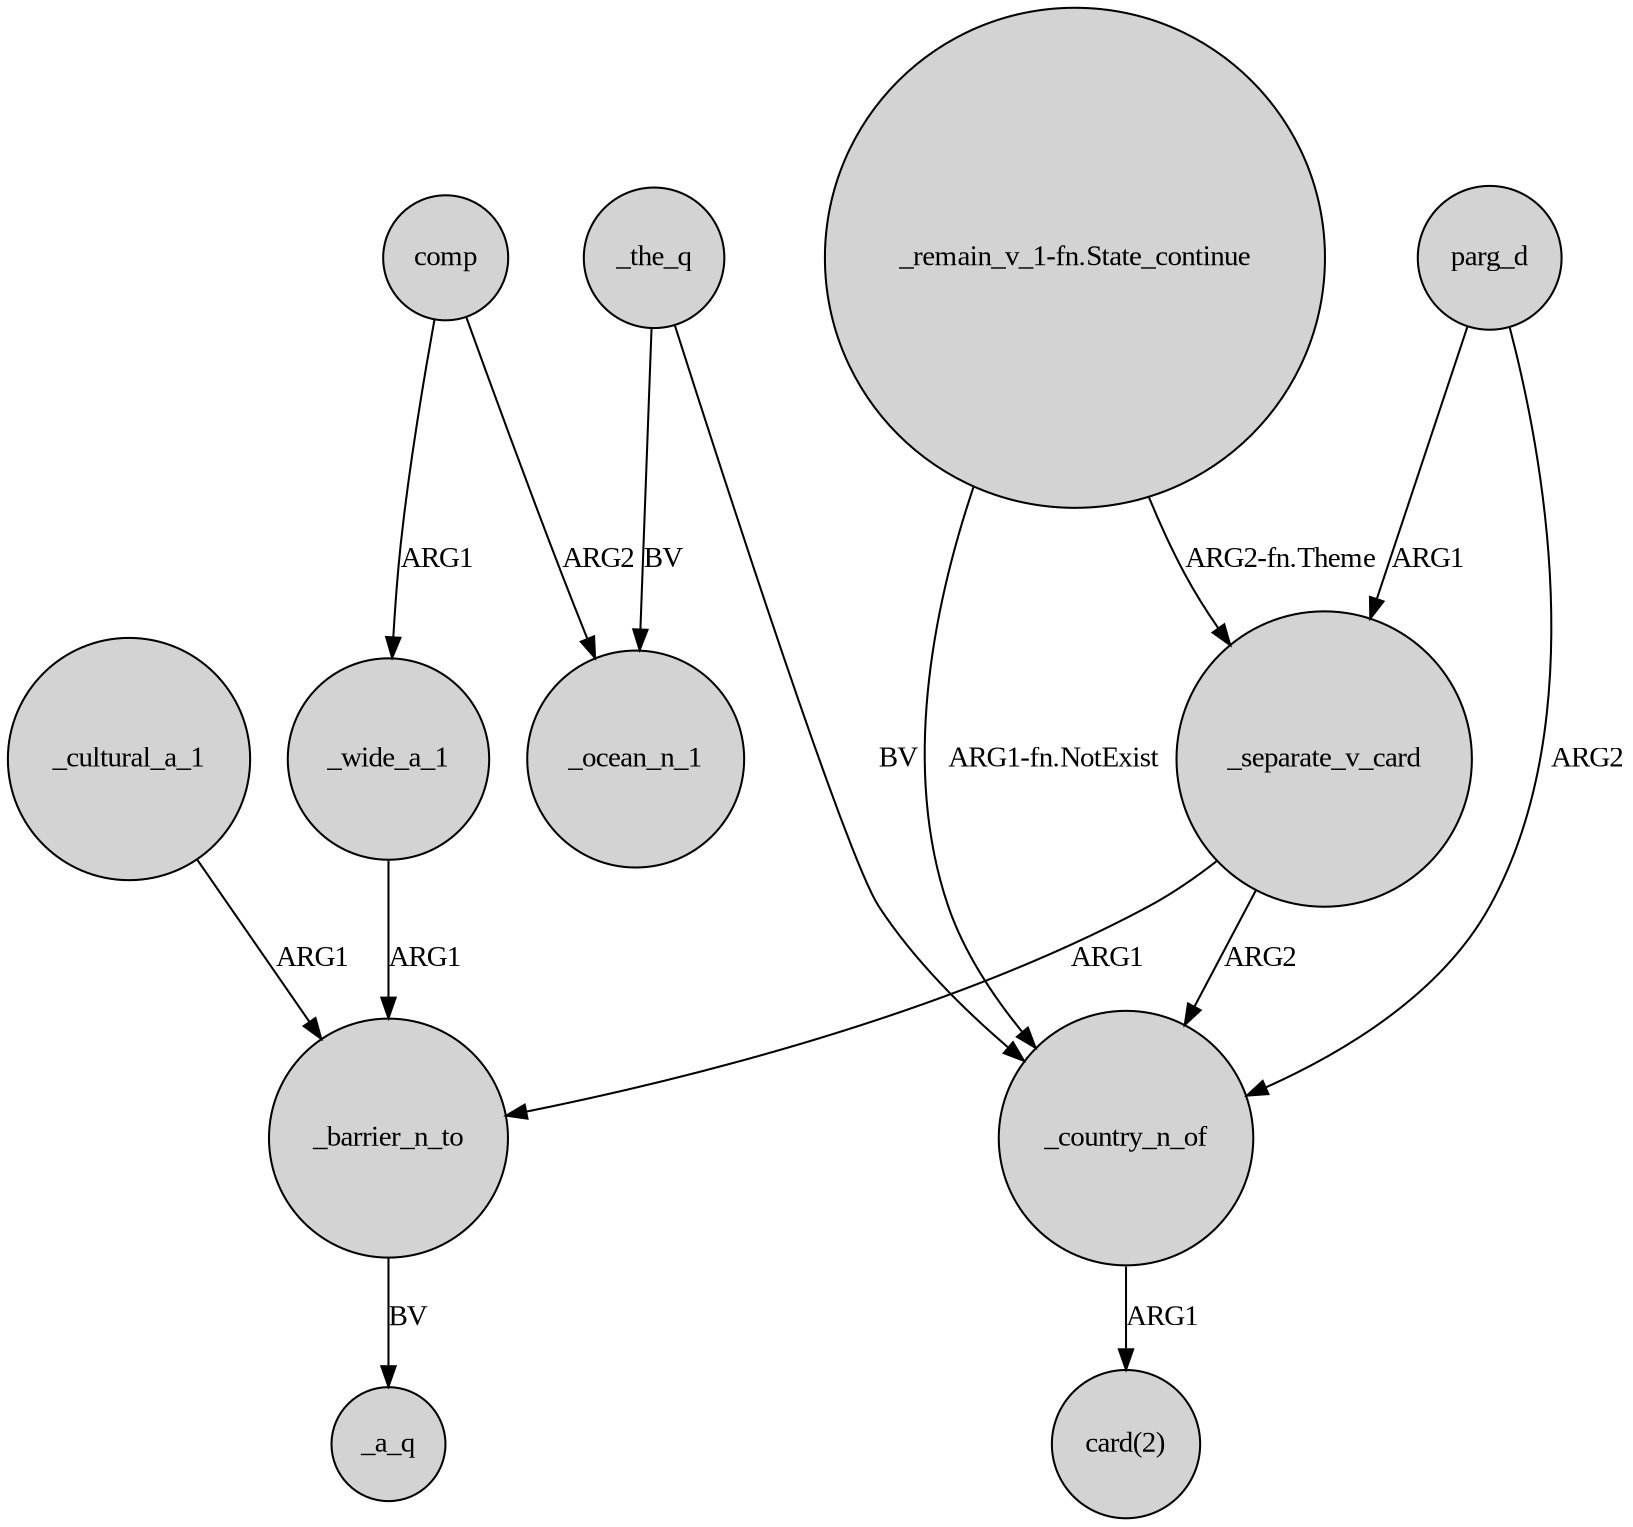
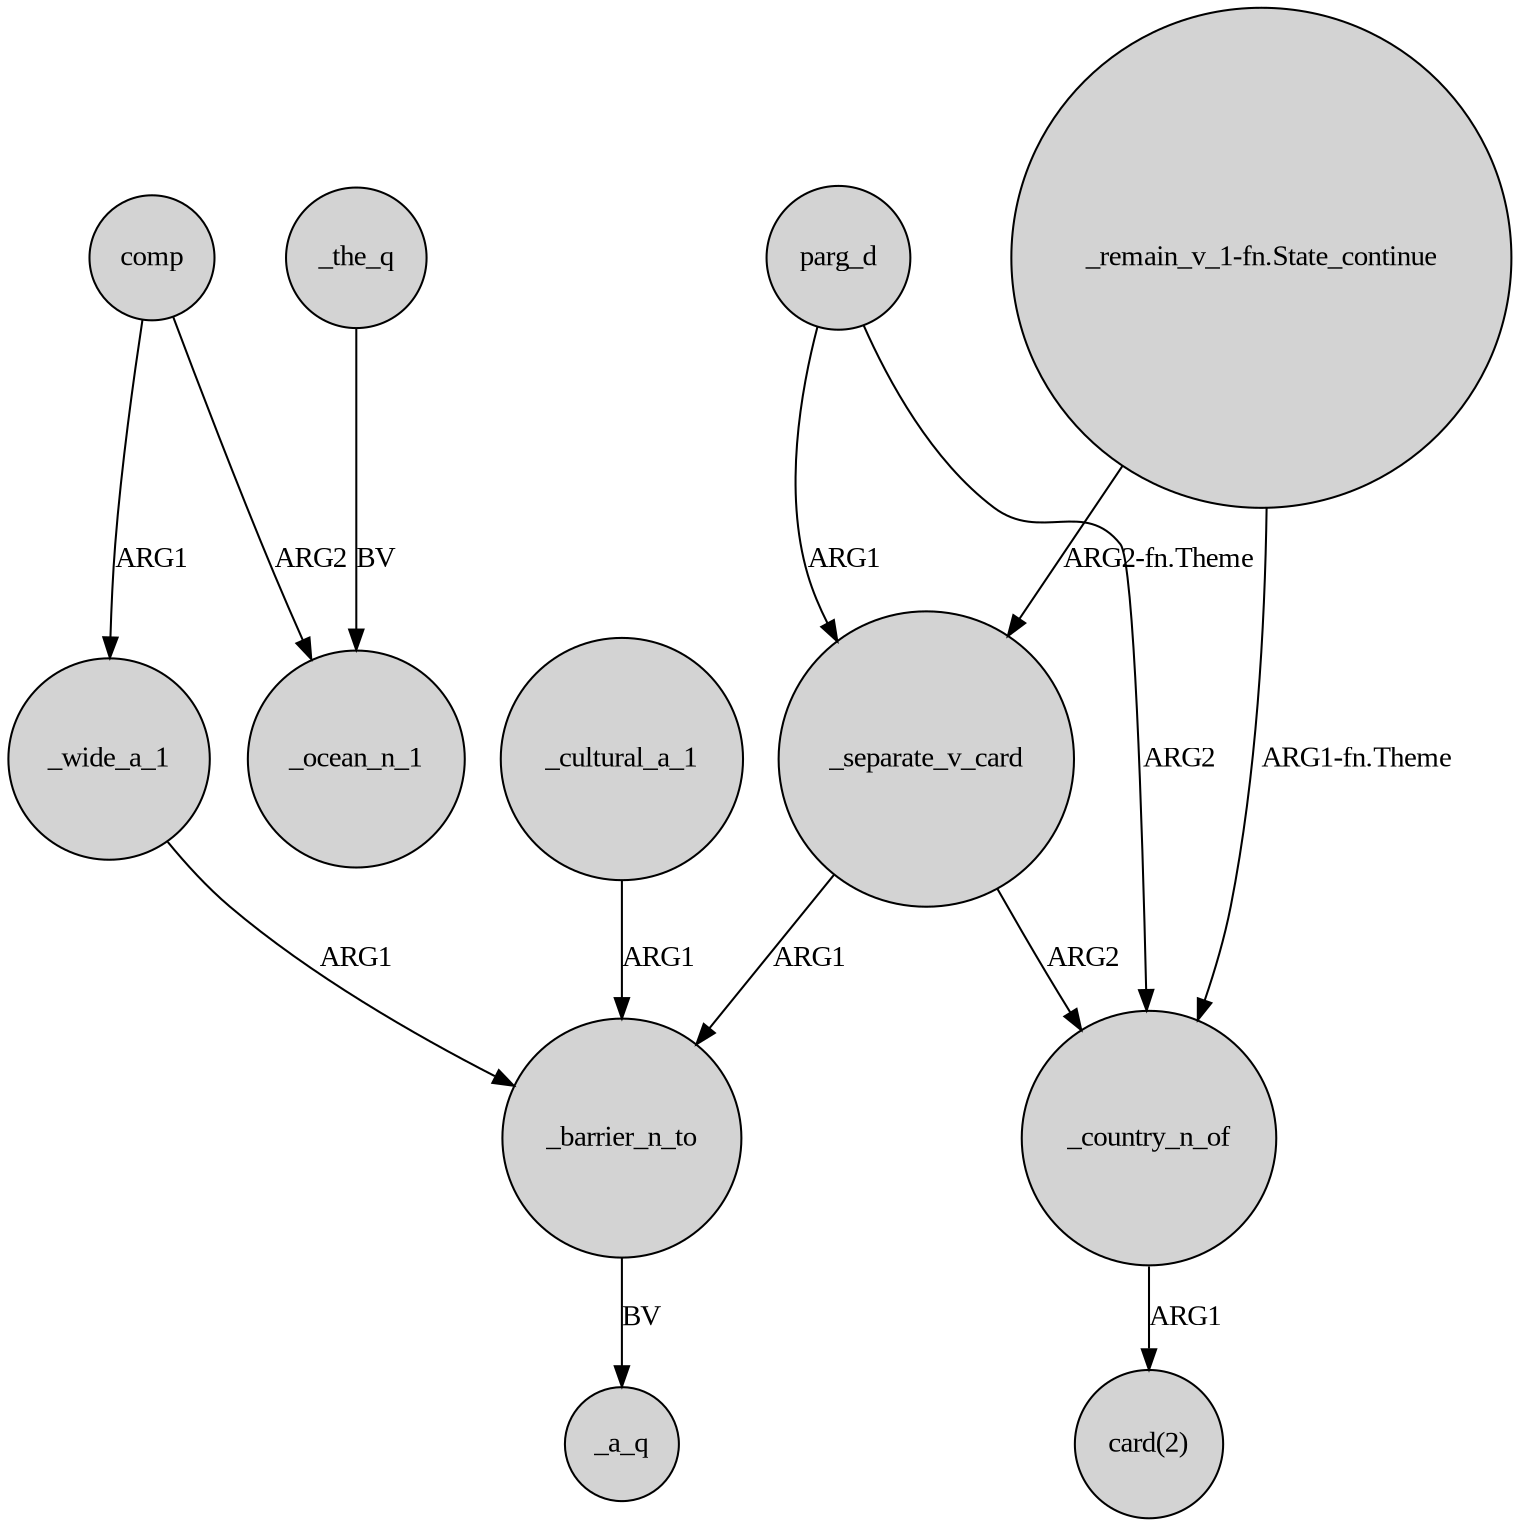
(802, 709) -> none
(1053, 759) -> (1357, 759)
